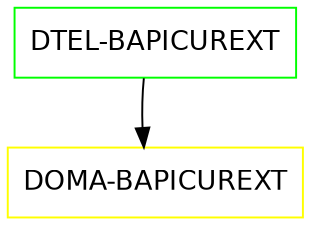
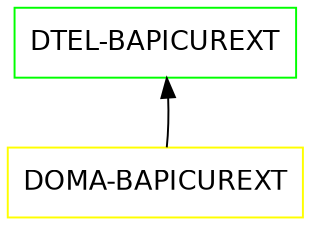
(142, 103) -> (168, 123)
